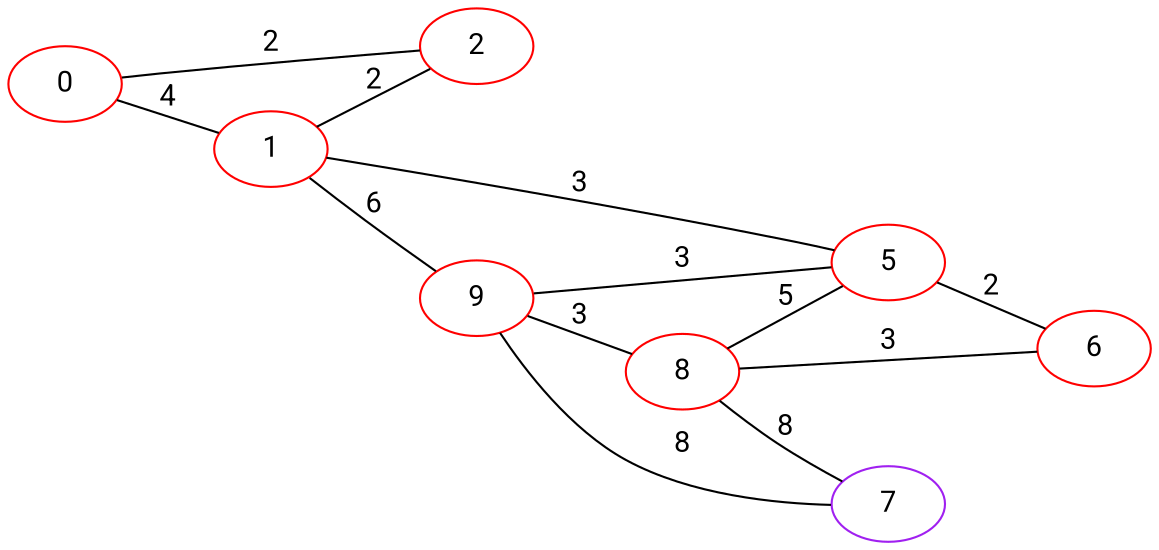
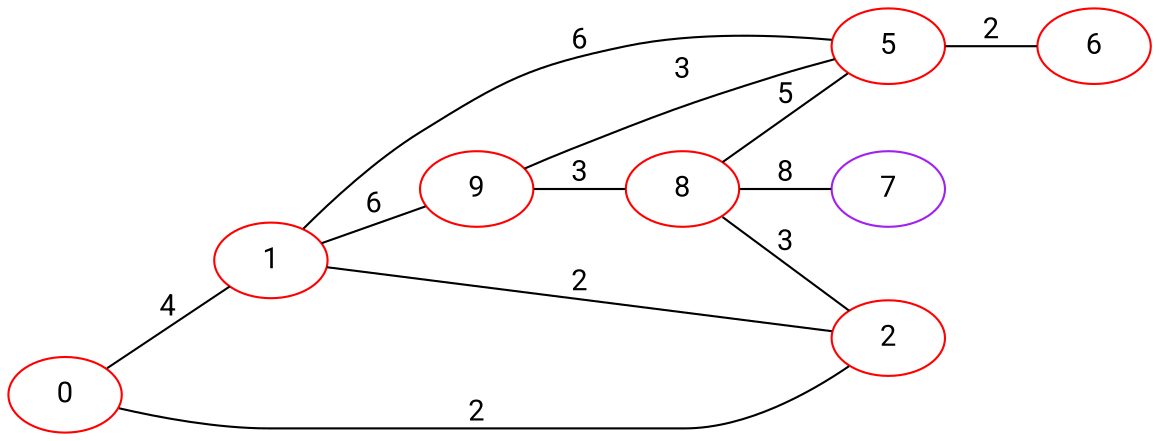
(580, 184) -> (580, 41)
(888, 360) -> (786, 264)
(640, 467) -> none
